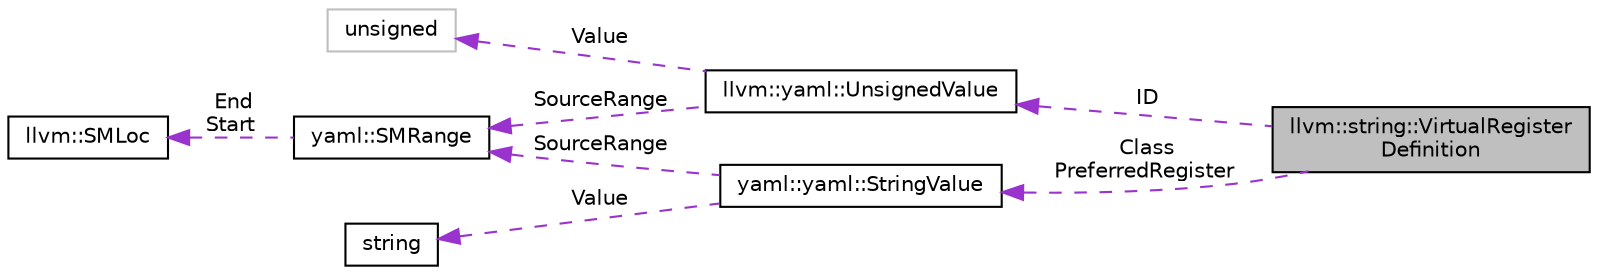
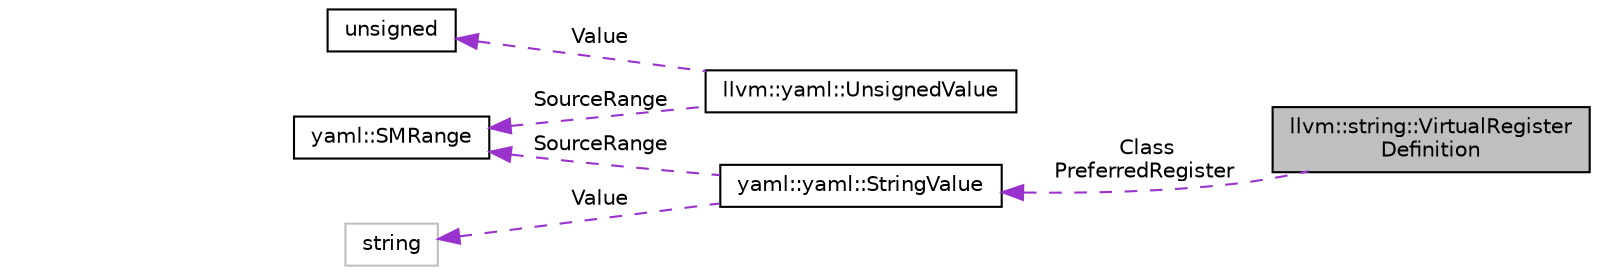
(392, 30) -> (392, 30)
(1155, 116) -> none
(88, 138) -> none
(392, 245) -> (392, 245)
